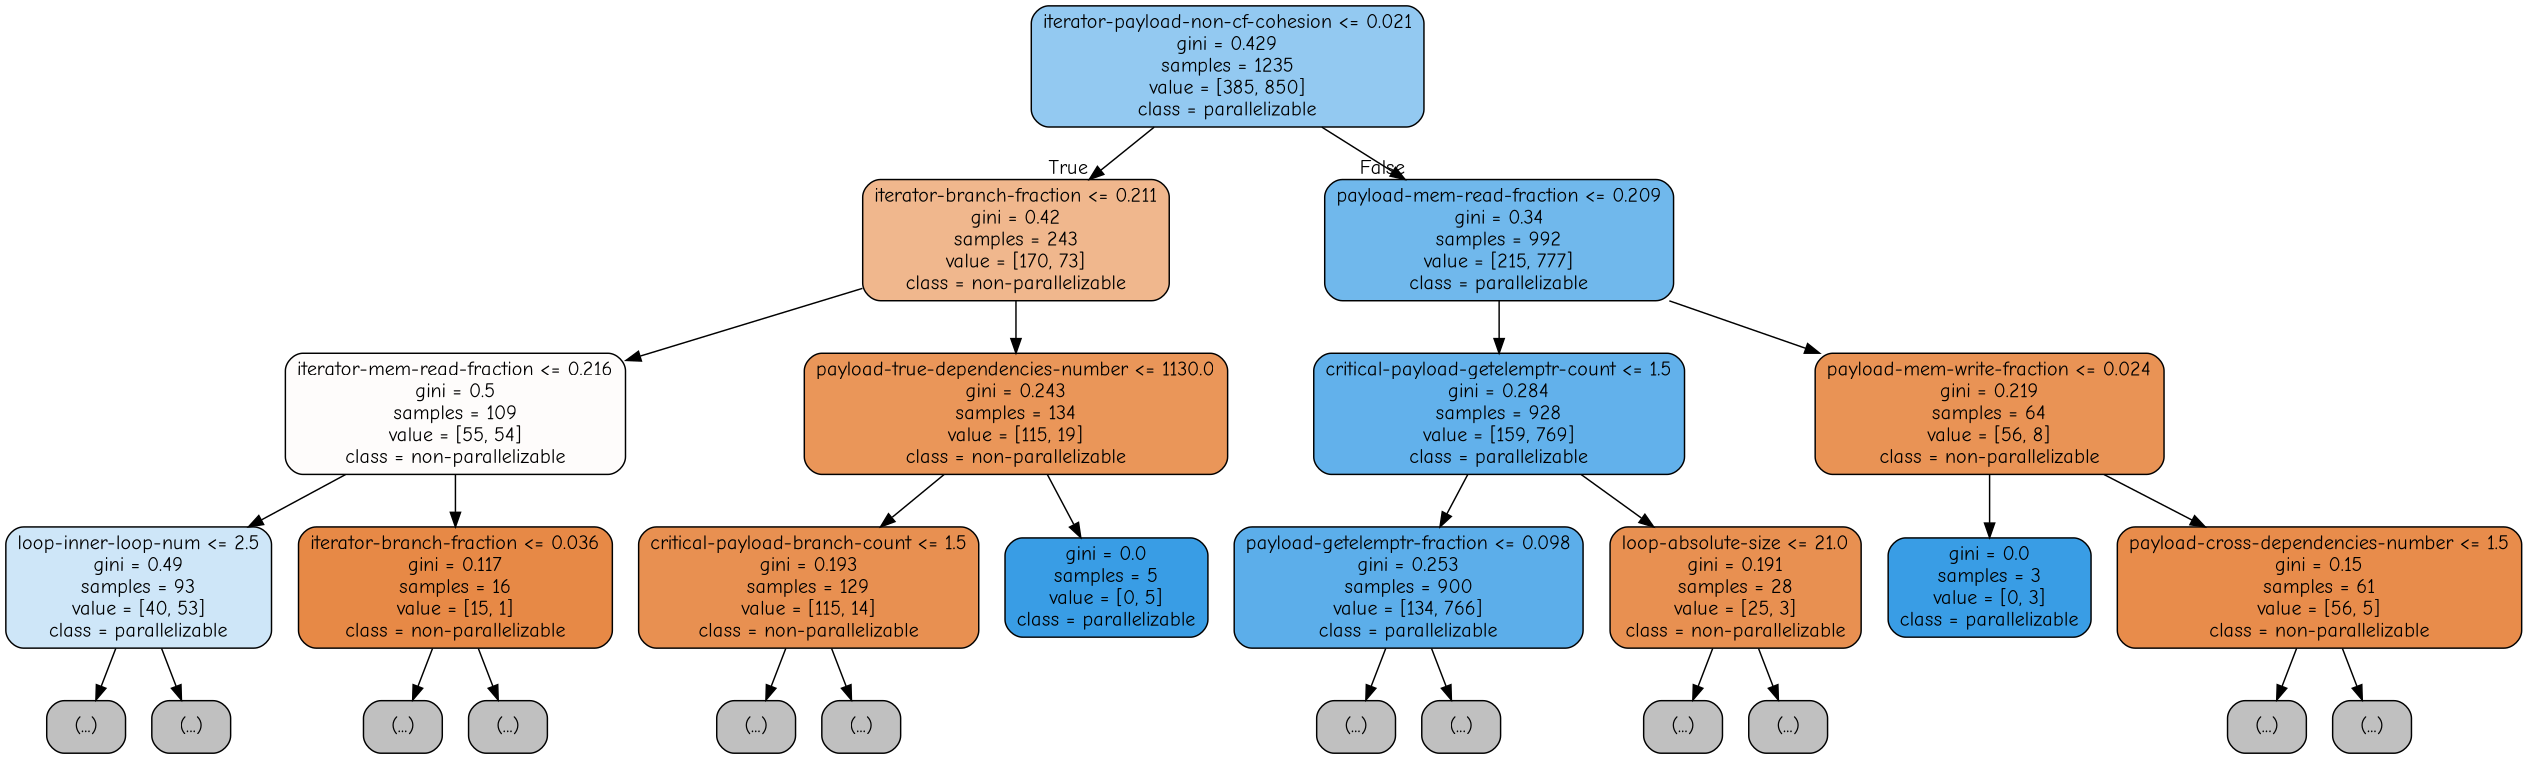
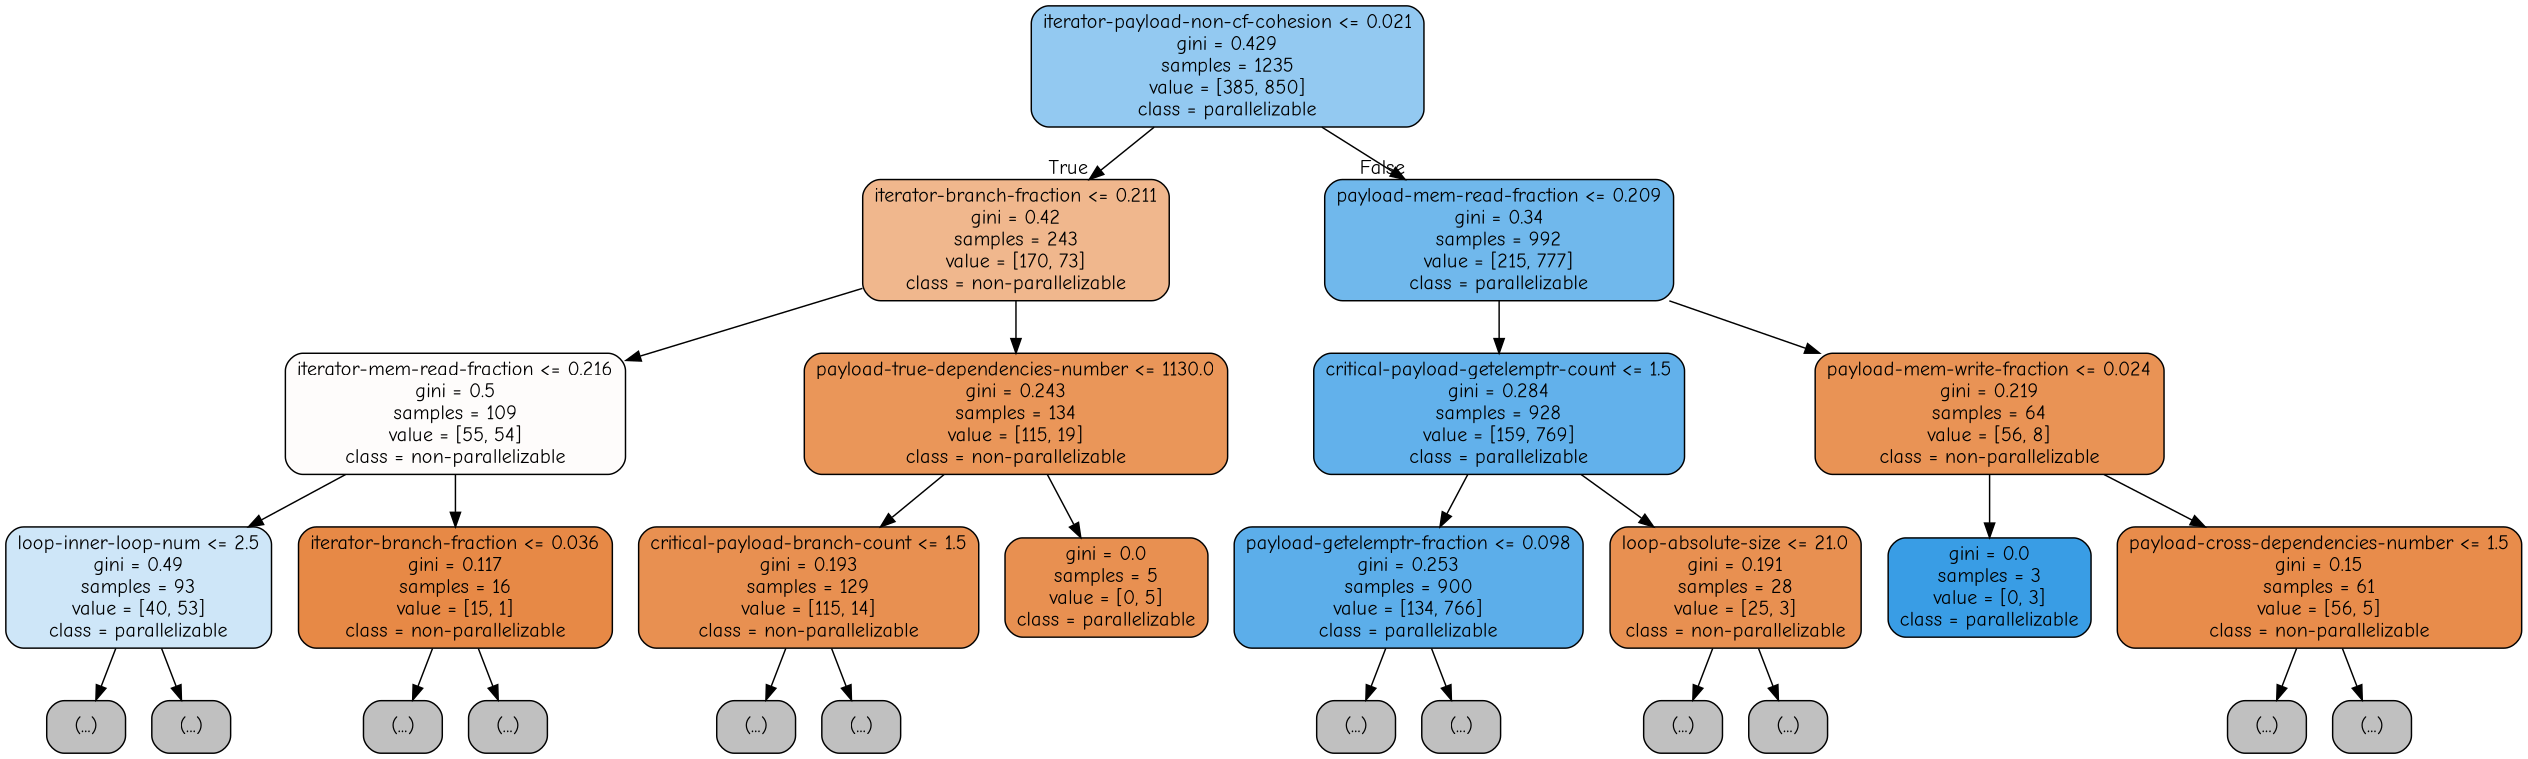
(1106, 588) -> (1106, 588)
